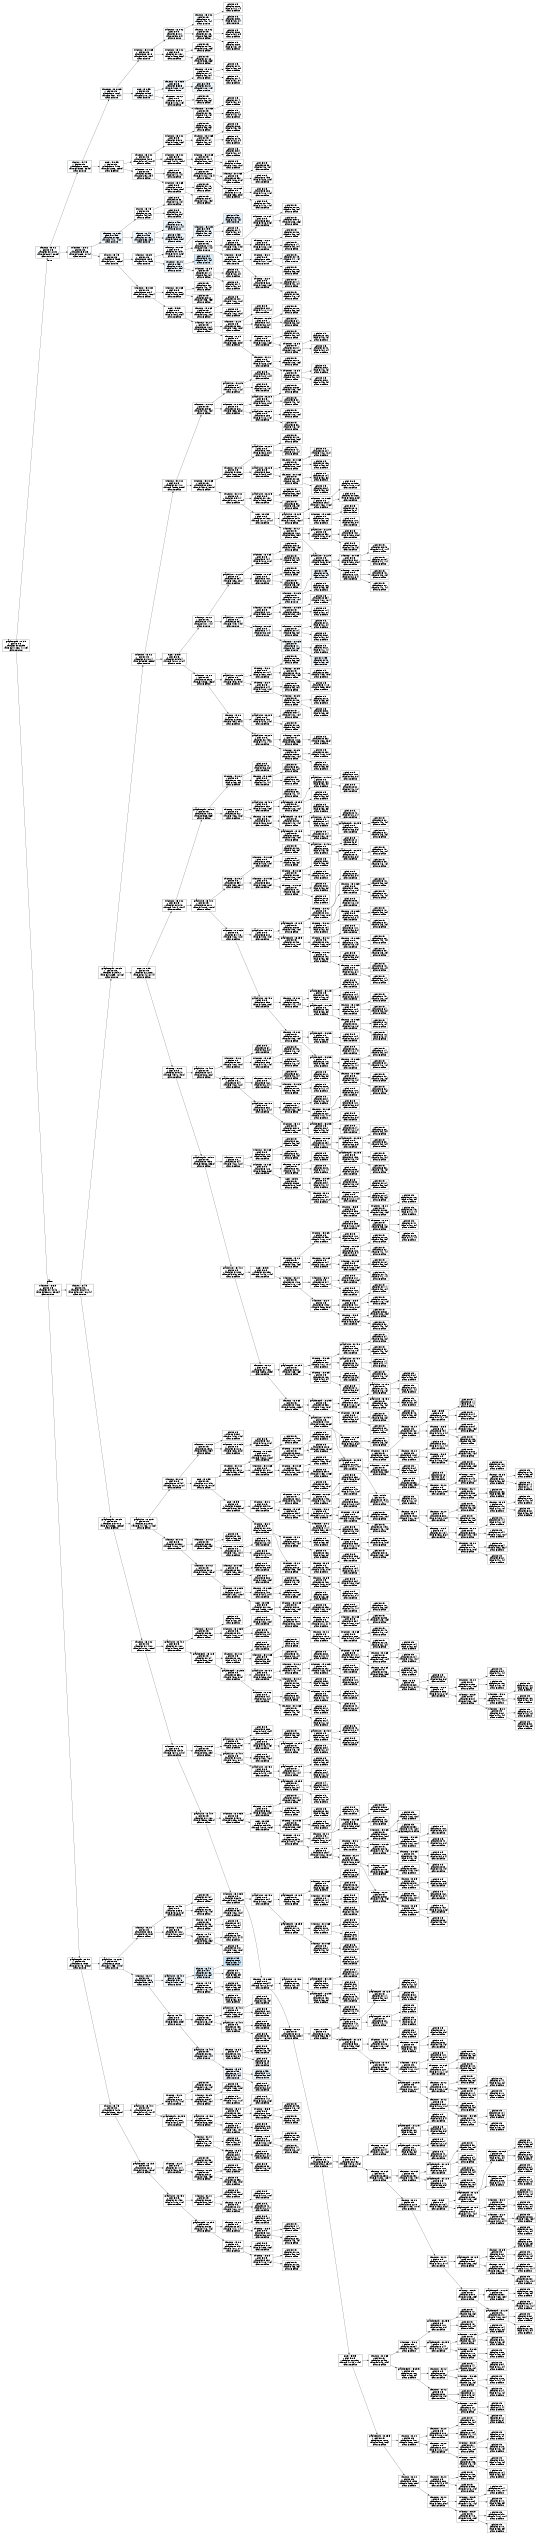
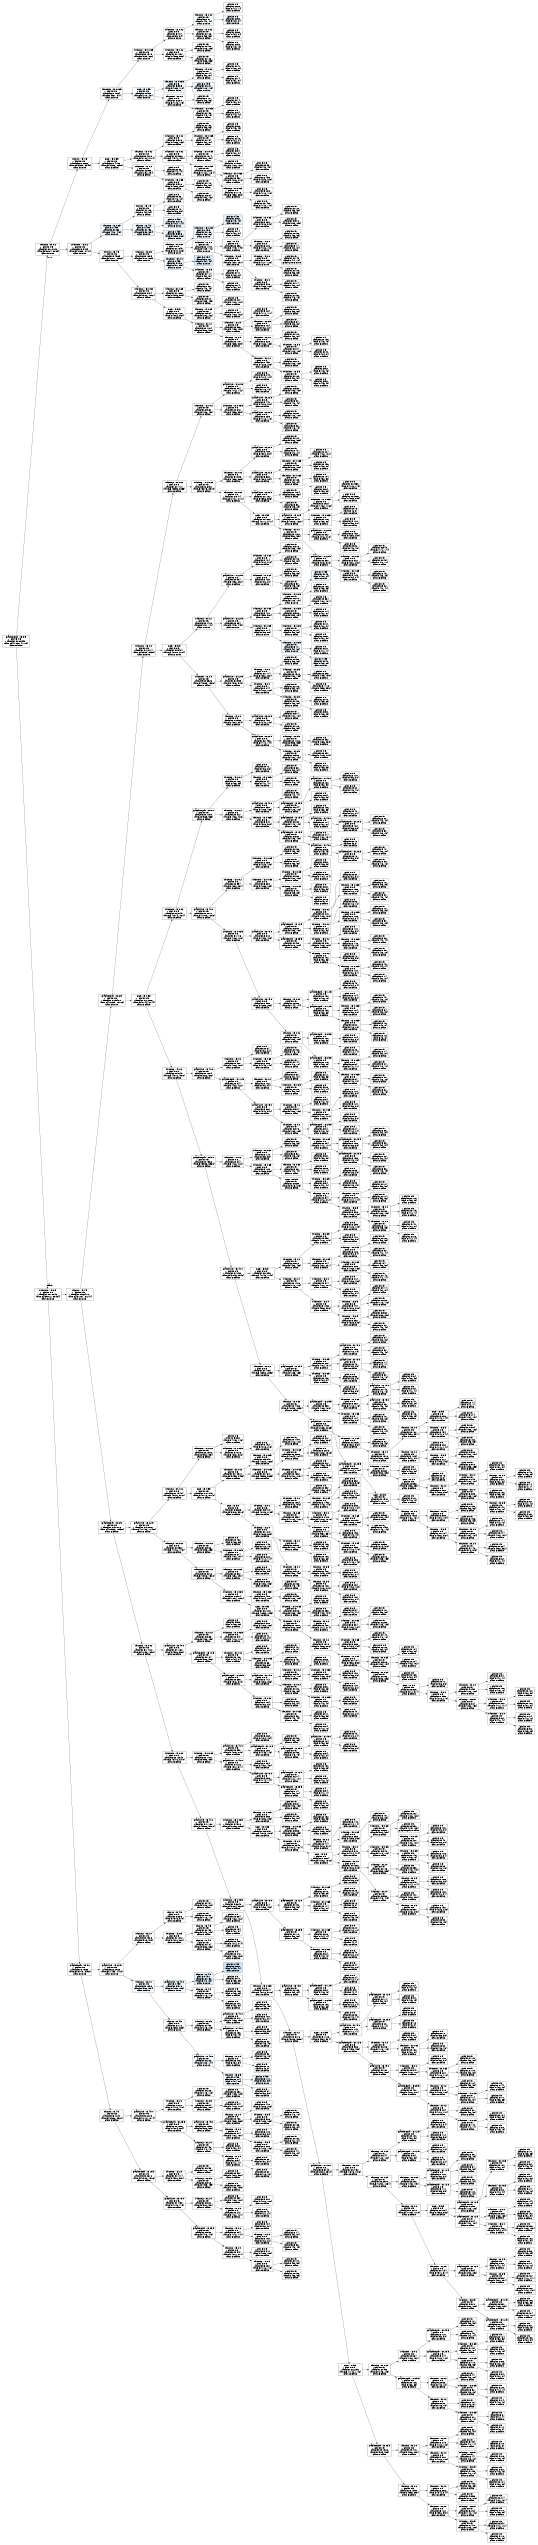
(292, 258) -> (292, 259)
(380, 1263) -> (380, 1264)
(380, 1644) -> (380, 1649)
(380, 1808) -> none
